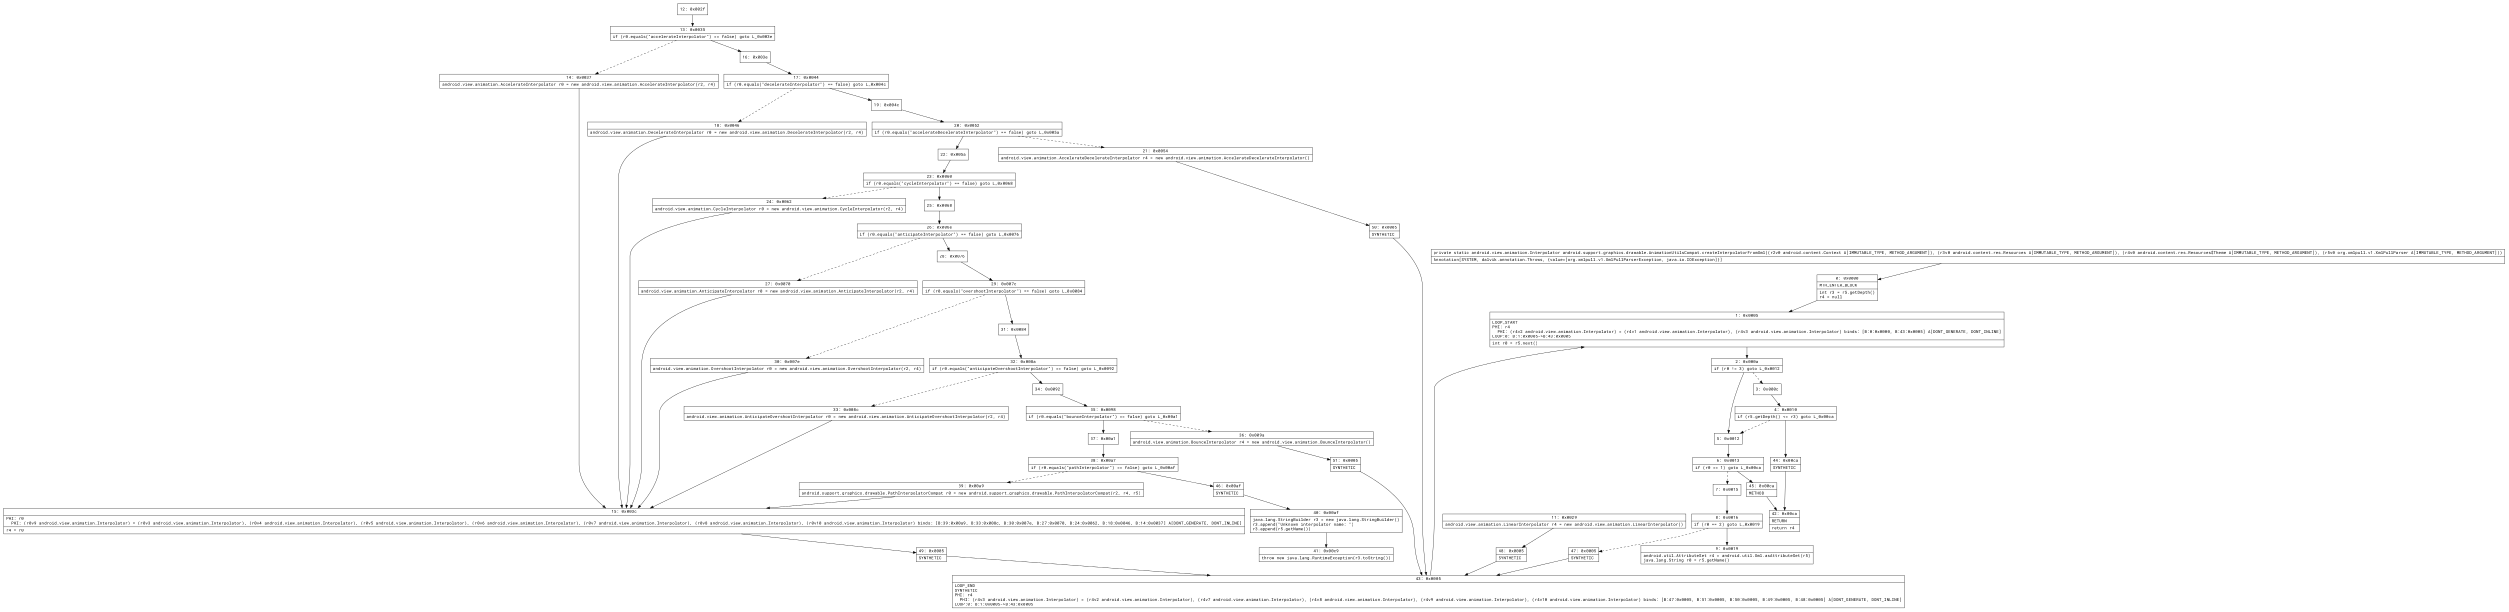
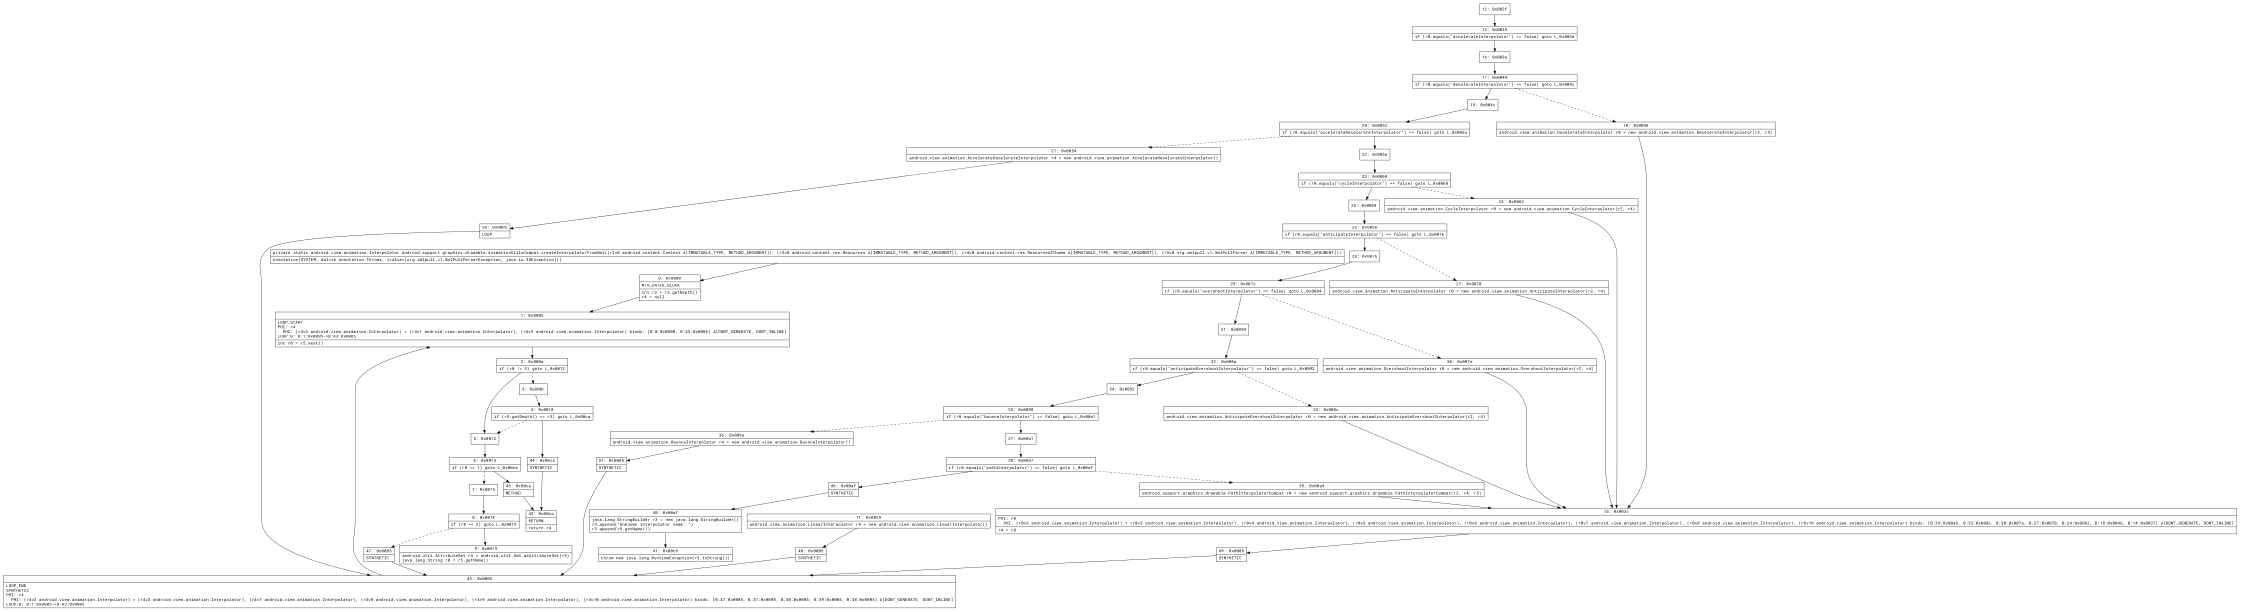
(579, 81) -> none
(1383, 234) -> (487, 234)
